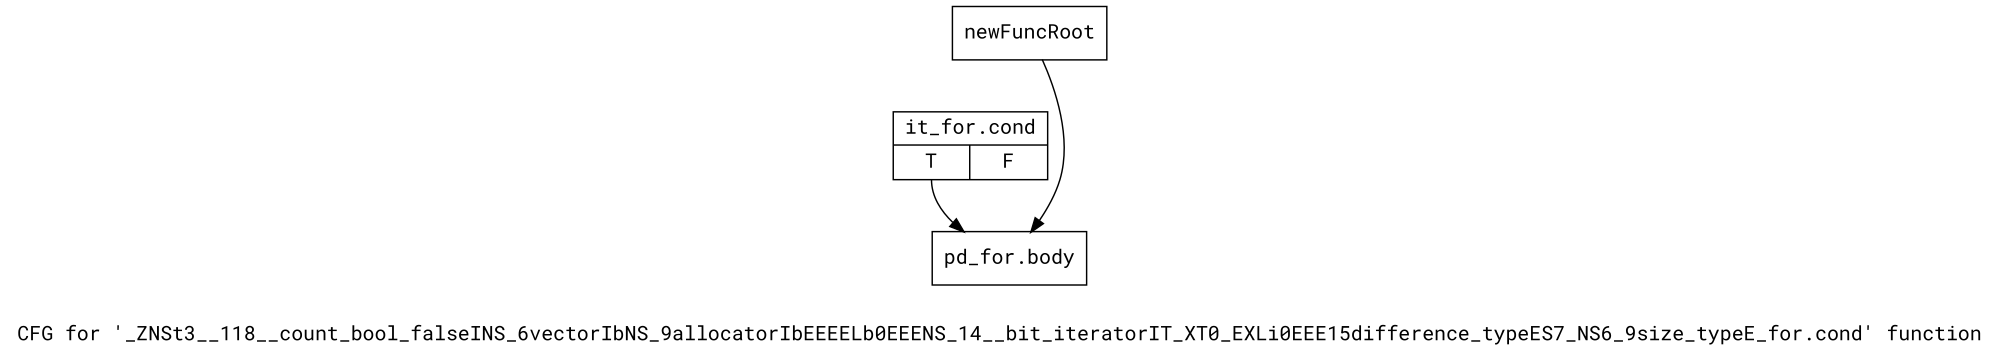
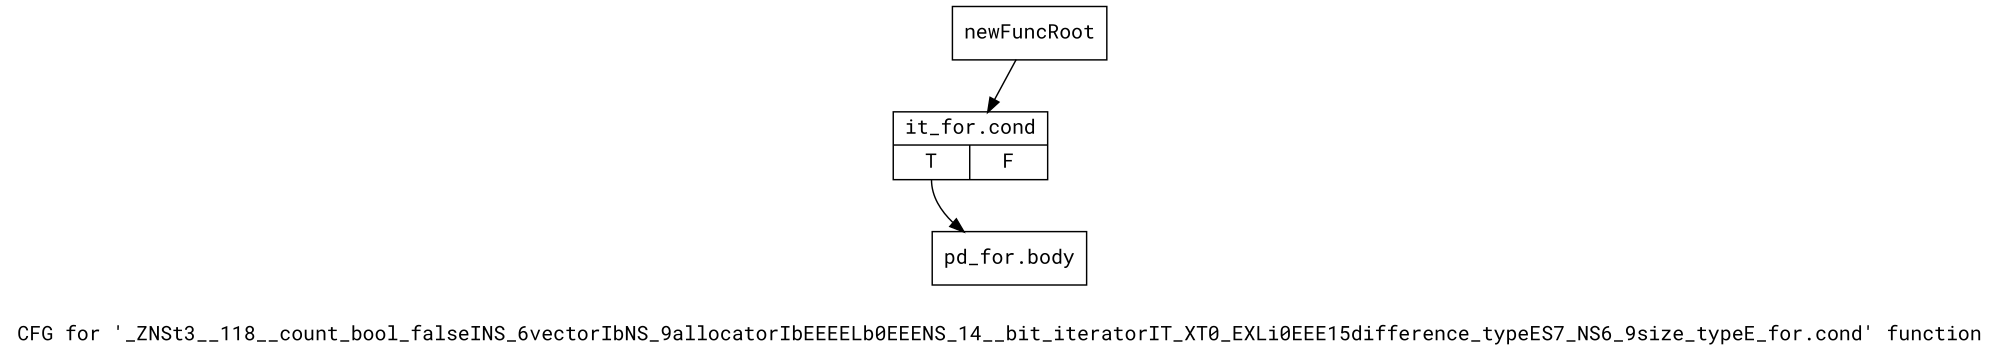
(1064, 141) -> (1005, 80)
